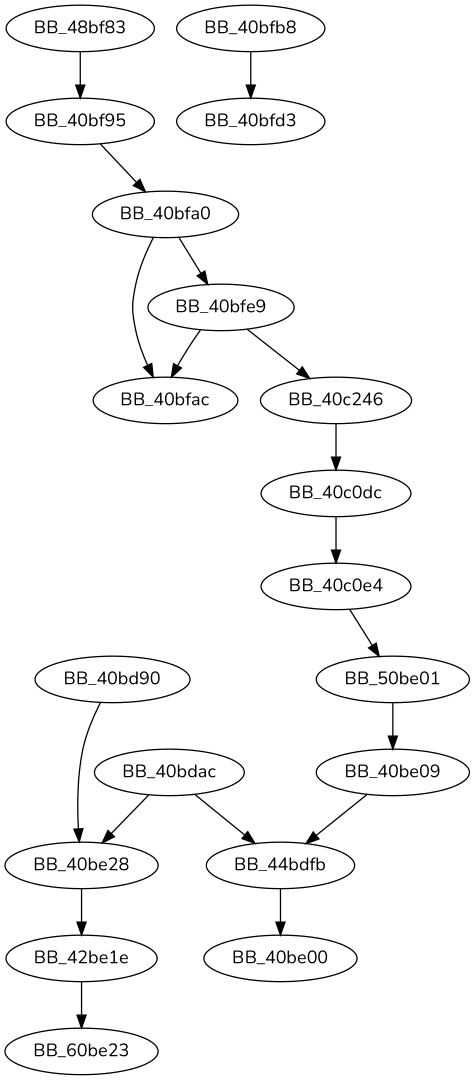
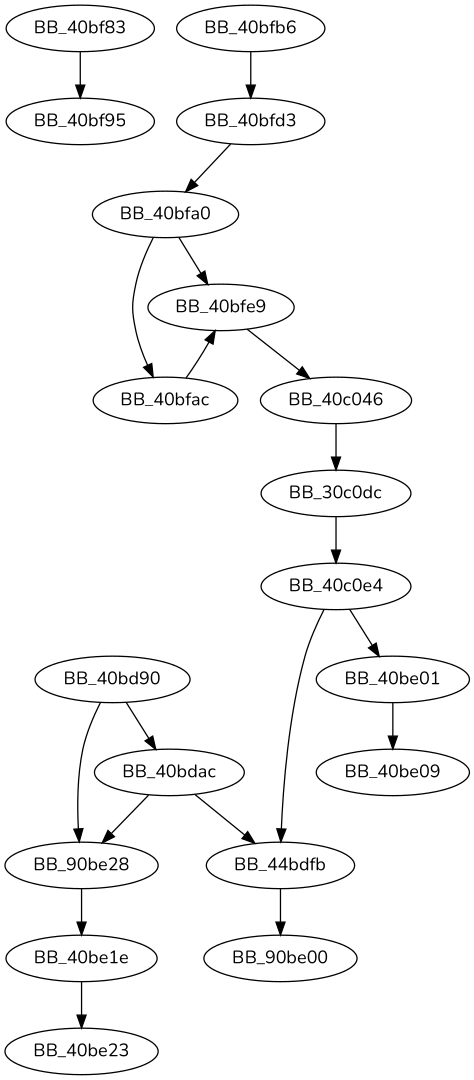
(80, 28) -> (80, 28)
(251, 28) -> (251, 28)
(118, 163) -> (213, 163)
(188, 348) -> (198, 360)
(336, 400) -> (336, 400)
(336, 493) -> (336, 493)
(393, 679) -> (393, 679)
none -> (137, 720)
(342, 815) -> (292, 717)
(82, 865) -> (82, 865)
(82, 958) -> (82, 958)
(280, 958) -> (280, 958)
(82, 1051) -> (82, 1051)
